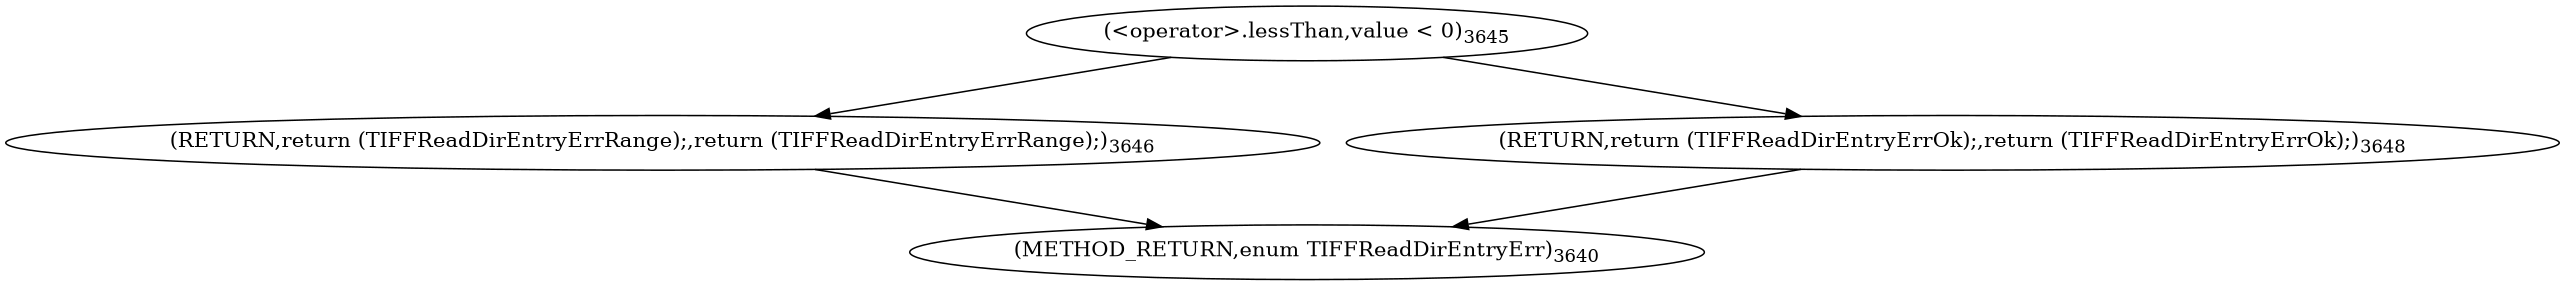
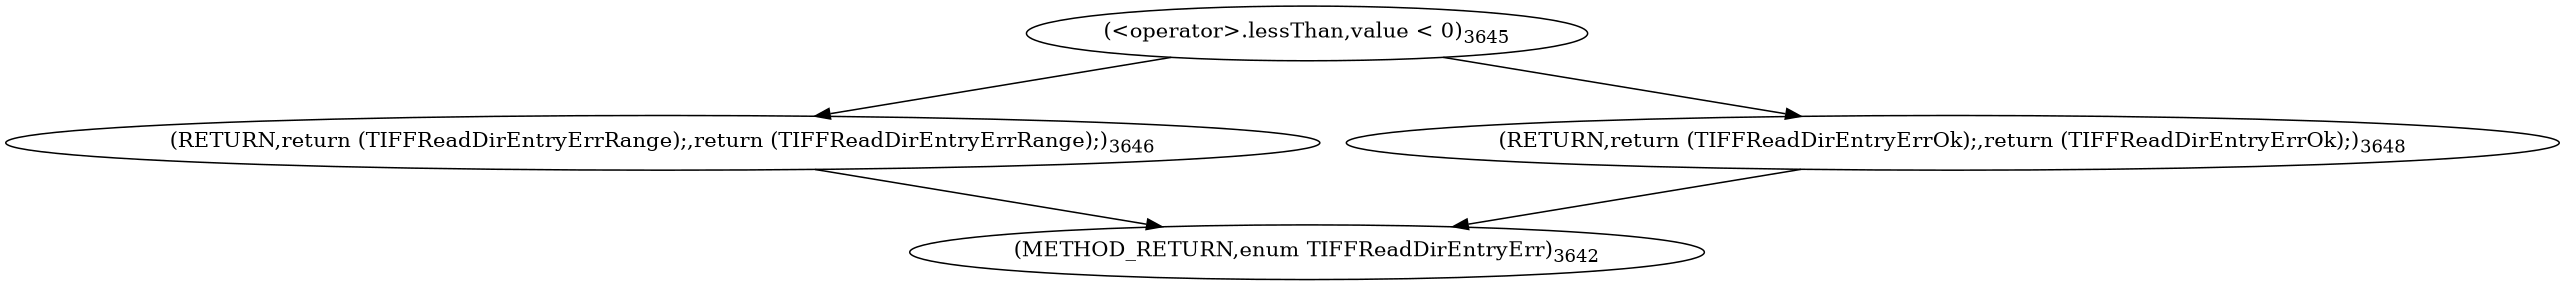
(1577, 250) -> (1577, 250)
